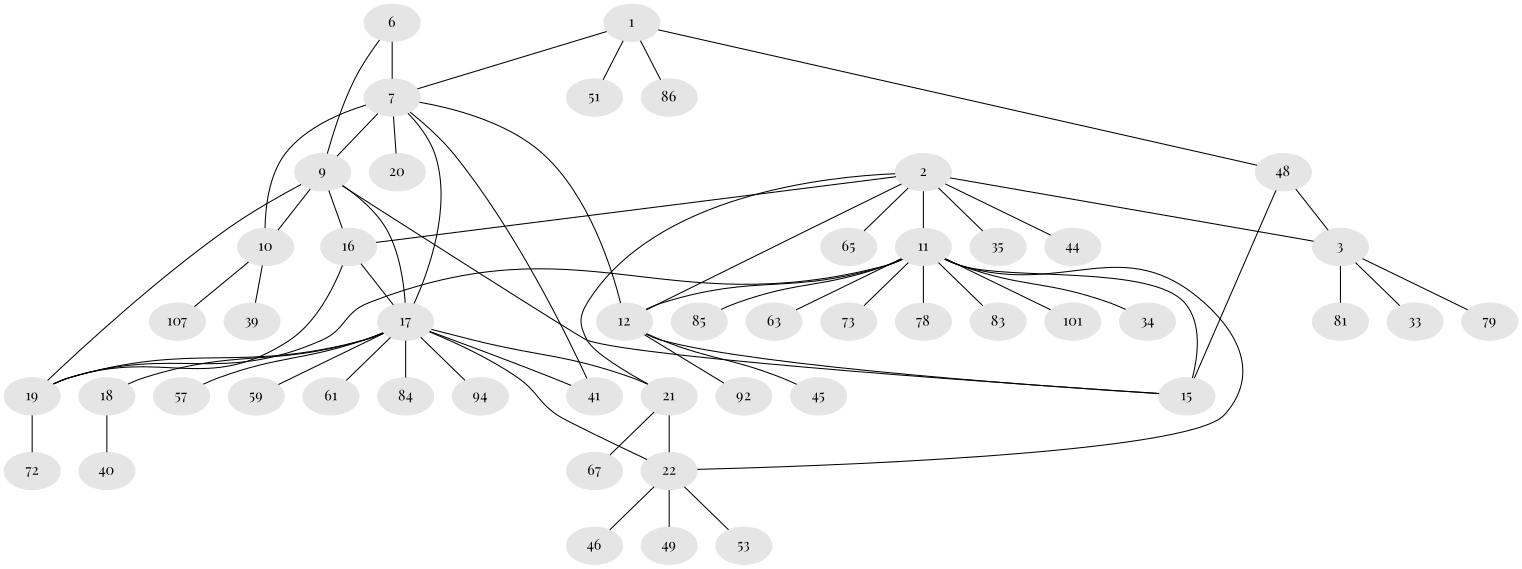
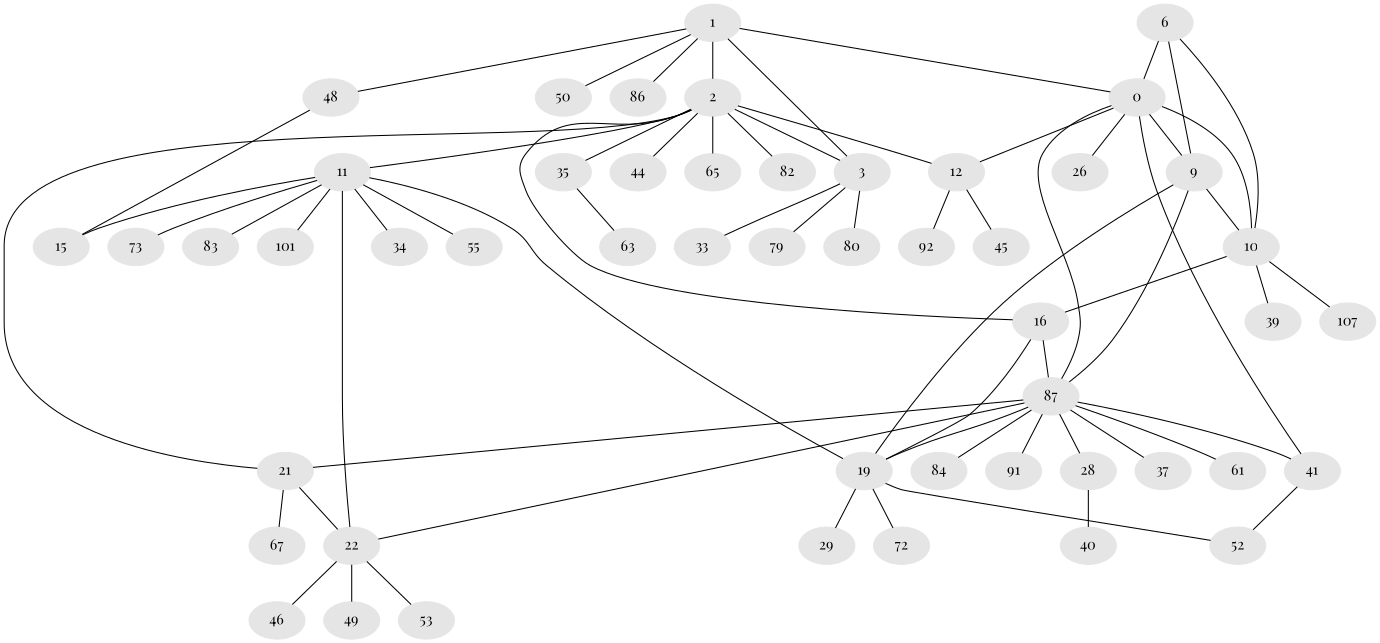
none -> (713, 60)
(392, 98) -> (1137, 98)
(594, 98) -> (563, 98)
none -> (1242, 125)
(397, 172) -> (1080, 172)
none -> (787, 172)
(336, 209) -> (1138, 287)
(1312, 210) -> (787, 98)
(849, 284) -> (596, 210)
(715, 290) -> none
(406, 322) -> (1051, 396)
(699, 322) -> (474, 247)
(923, 322) -> none
(1340, 322) -> (852, 247)
(642, 350) -> none
(901, 374) -> none
(107, 396) -> (1088, 471)
(182, 396) -> (1163, 471)
(256, 396) -> none
(480, 396) -> (1014, 471)
none -> (827, 546)
none -> (1238, 546)
